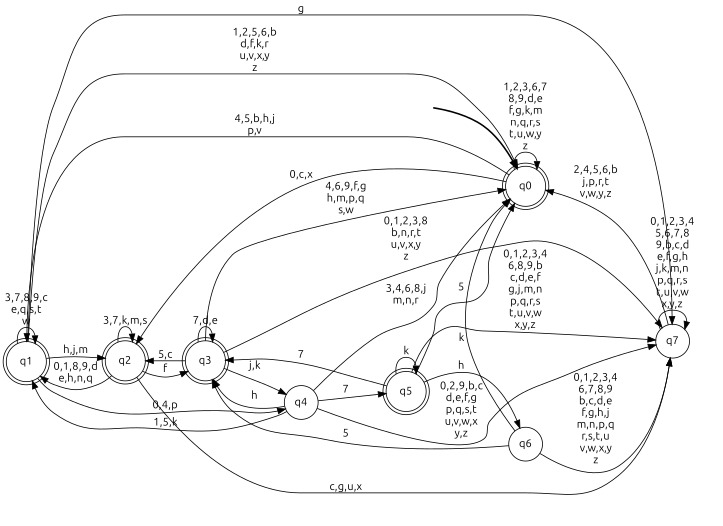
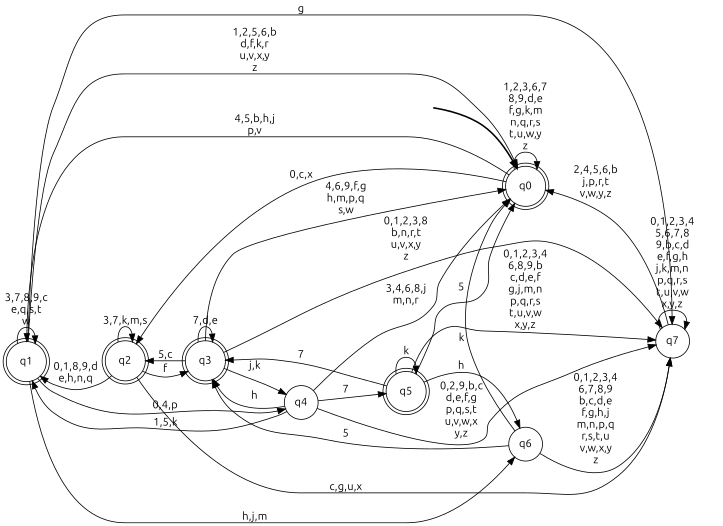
(72, 357) -> (235, 523)
